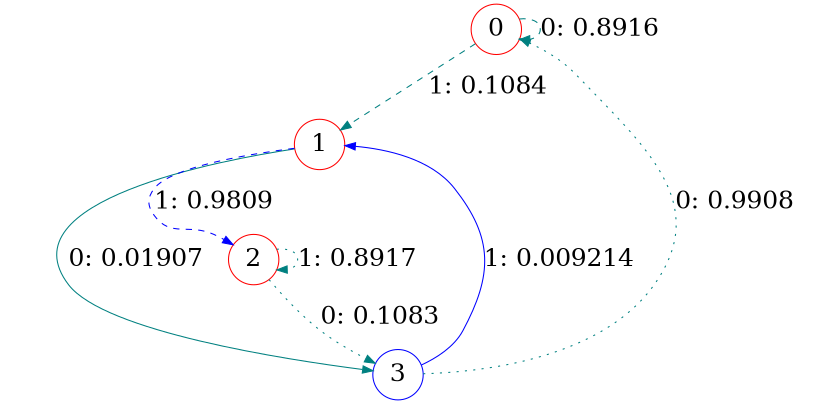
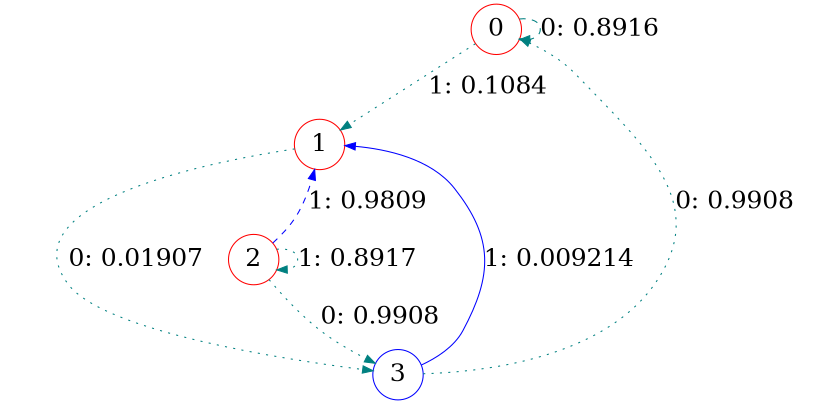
(412, 84) -> (412, 84)
(152, 192) -> (297, 214)
(70, 286) -> (70, 286)
(392, 317) -> (392, 317)
